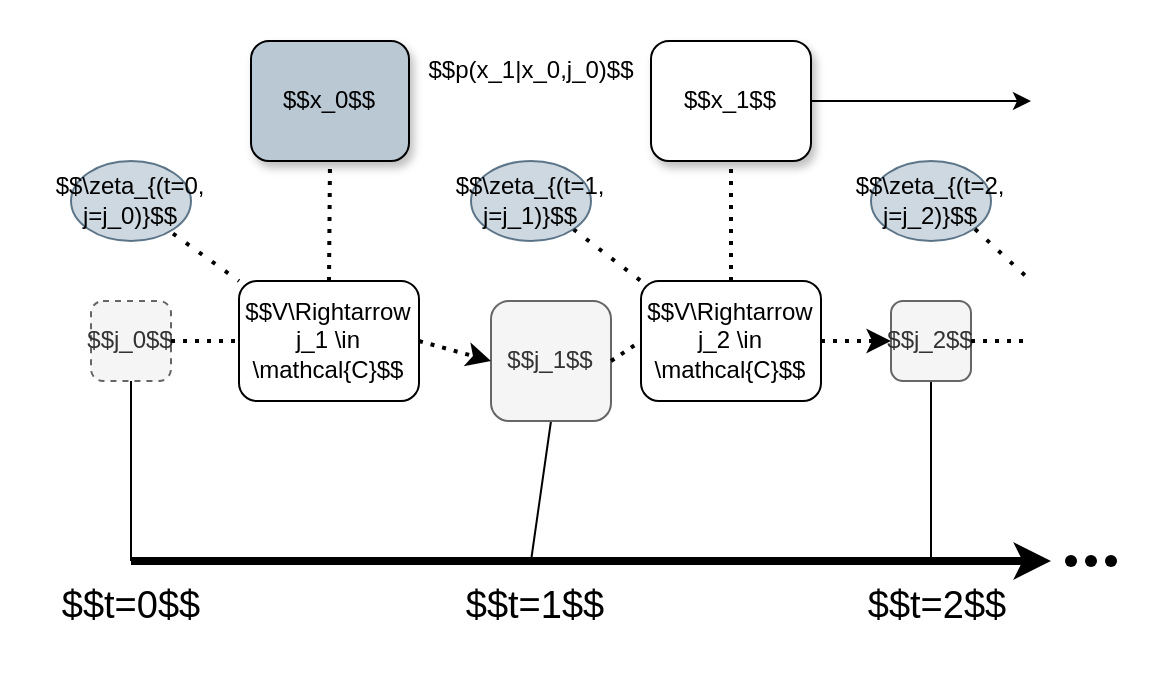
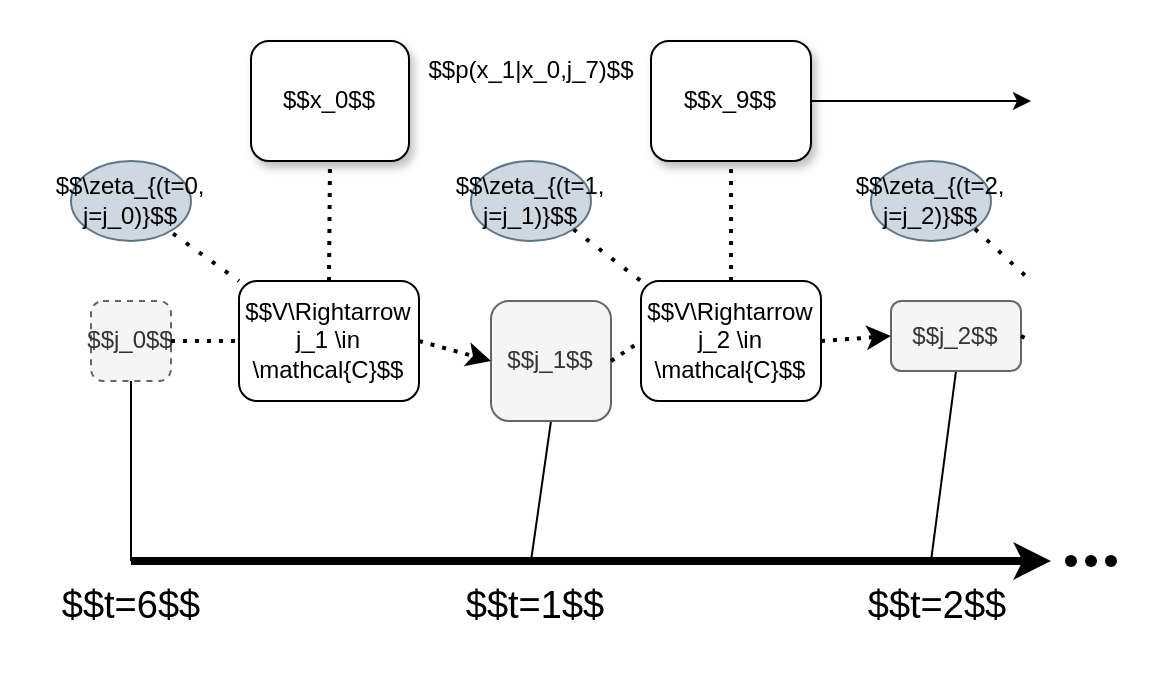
(532, 71) -> (532, 71)
(330, 101) -> (330, 101)
(731, 101) -> (731, 101)
(931, 341) -> (956, 336)
(132, 607) -> (132, 607)
